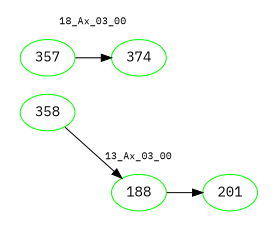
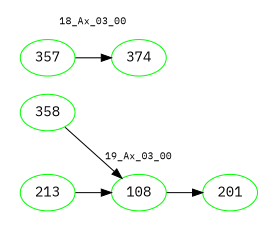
(139, 157) -> (139, 157)
none -> (48, 193)
(139, 193) -> (139, 193)
